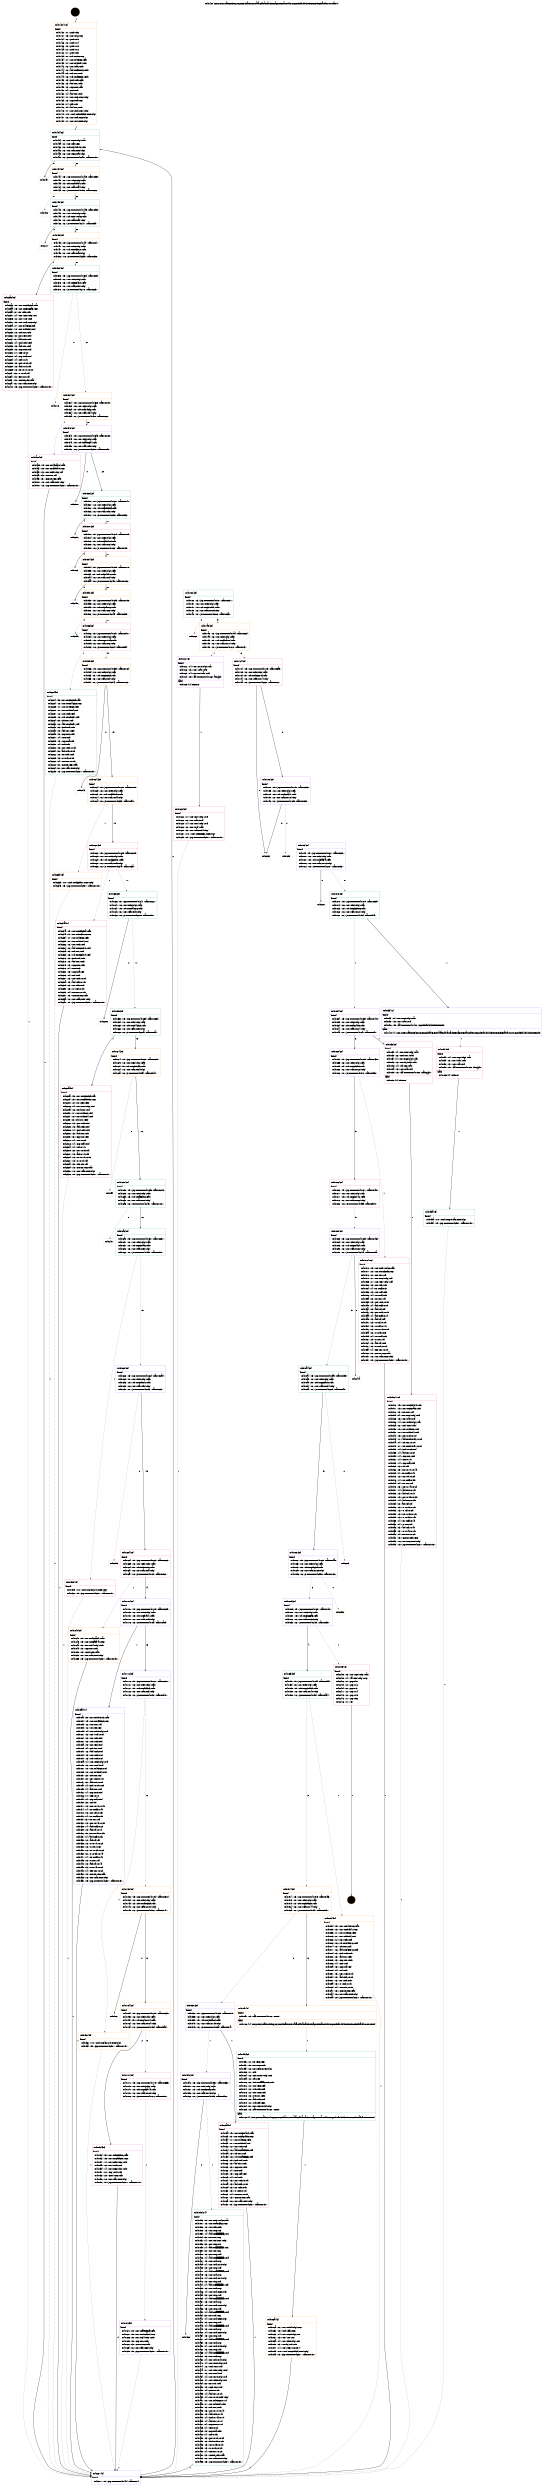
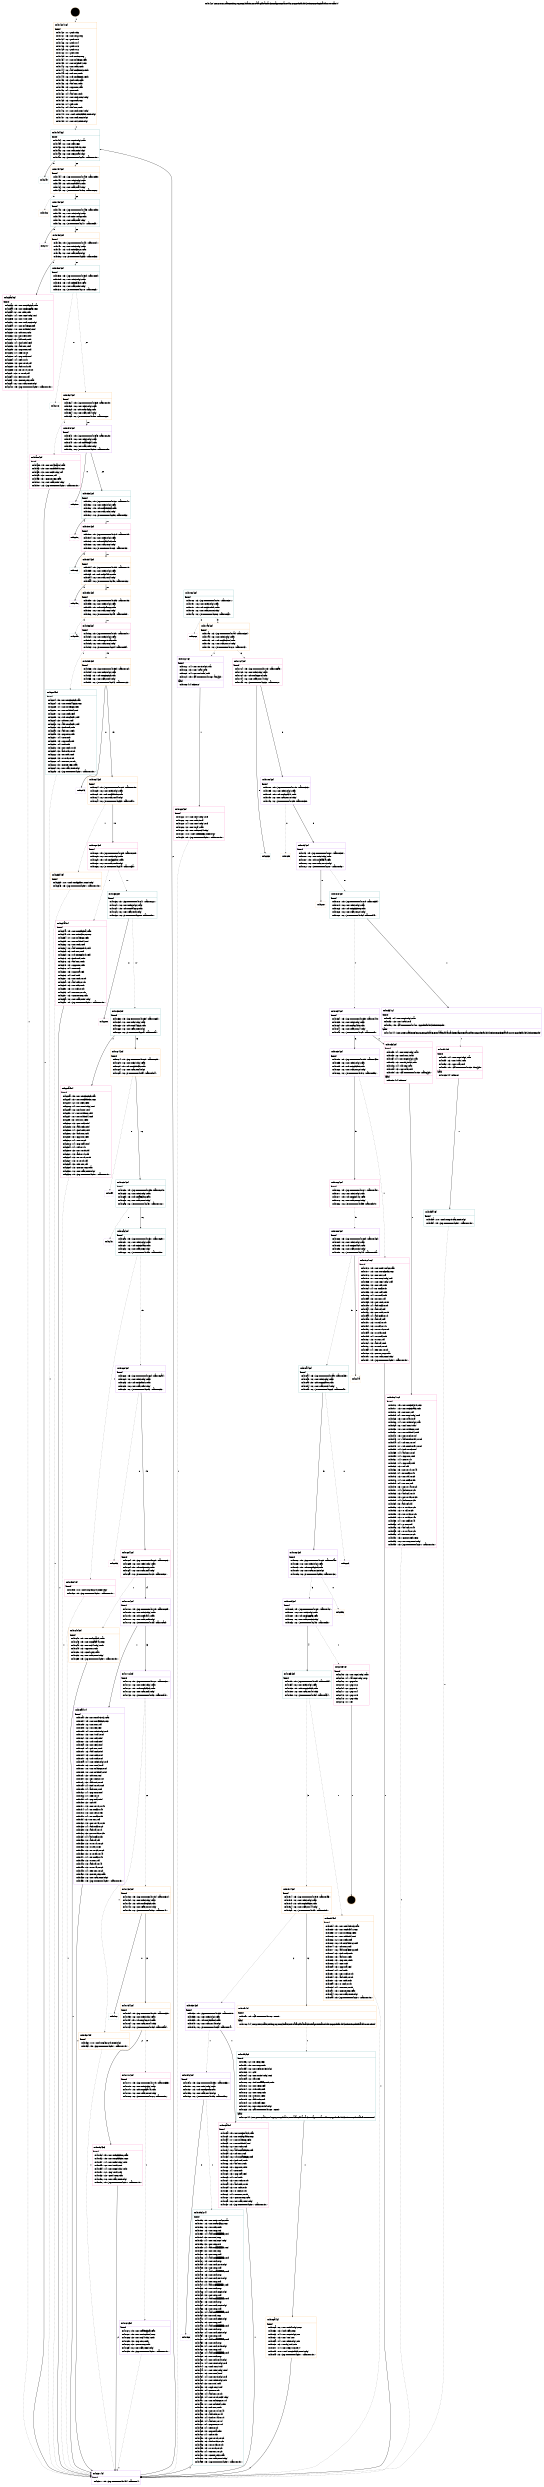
(274, 828) -> (303, 823)
